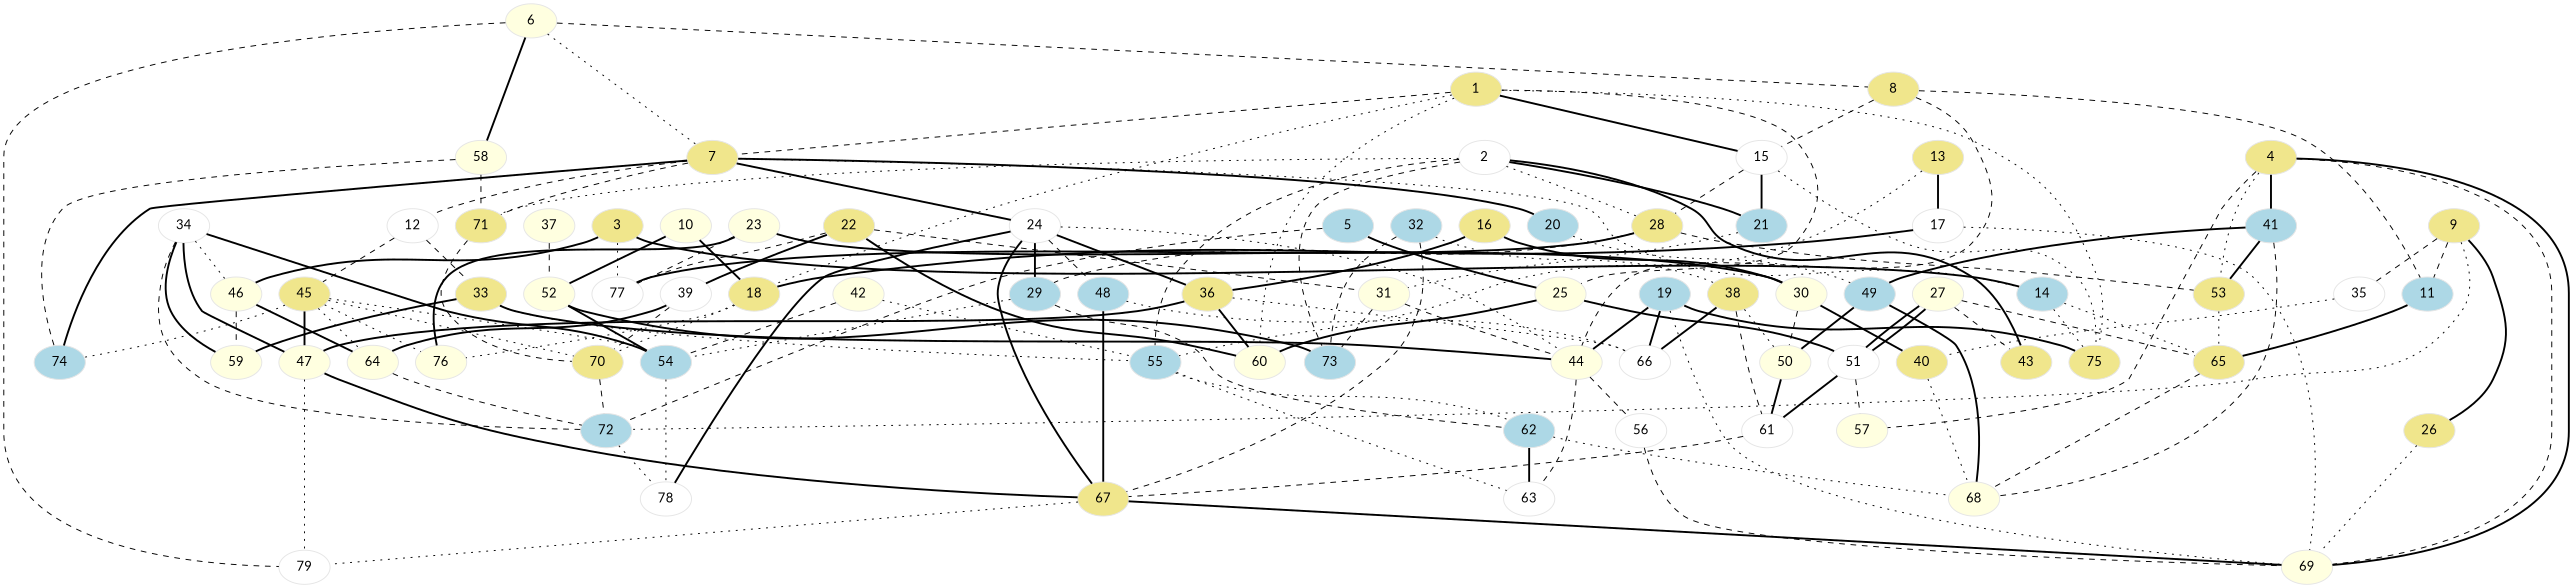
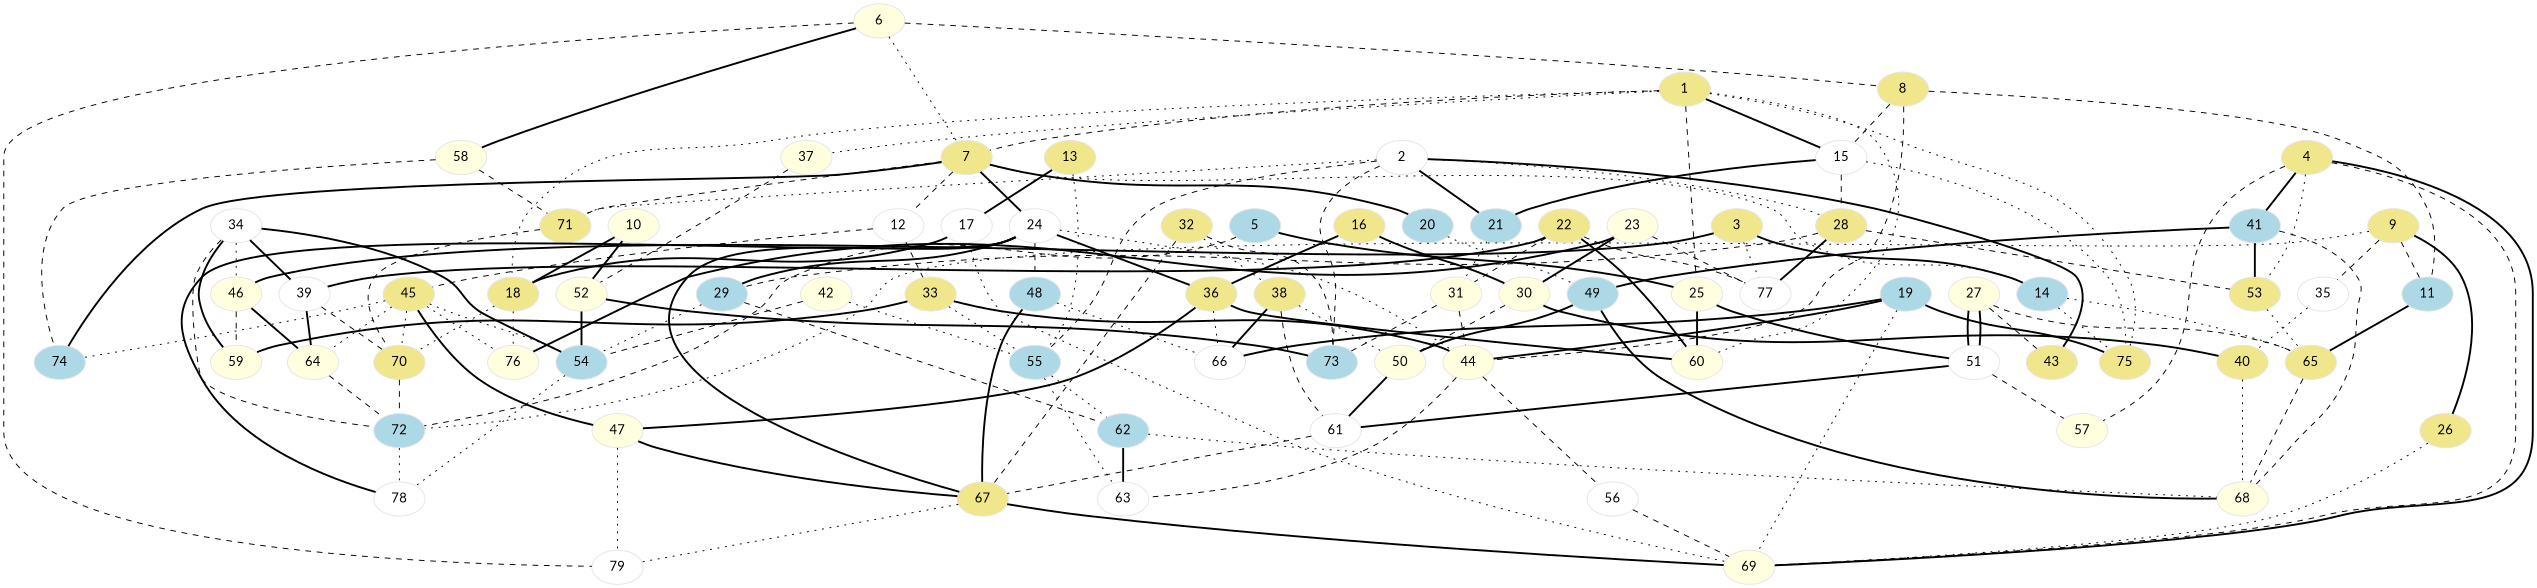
none -> (1079, 128)
(1416, 226) -> (1187, 226)
(211, 316) -> (272, 262)
